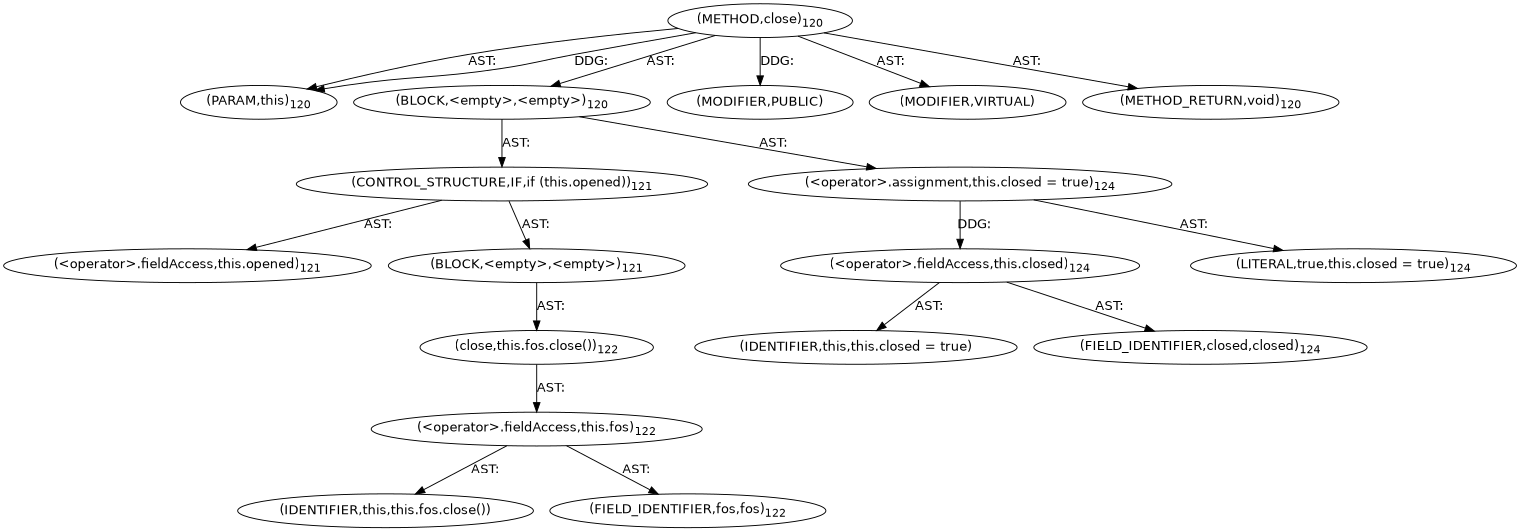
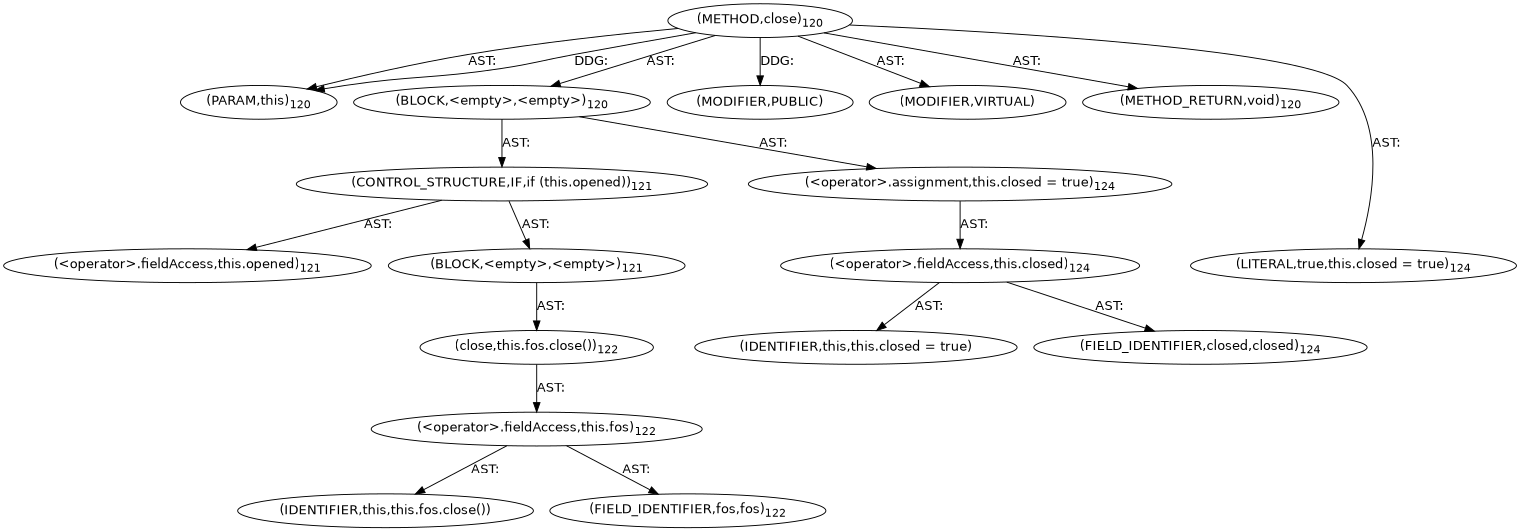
(1154, 224) -> (1181, 49)
(977, 225) -> (977, 225)
